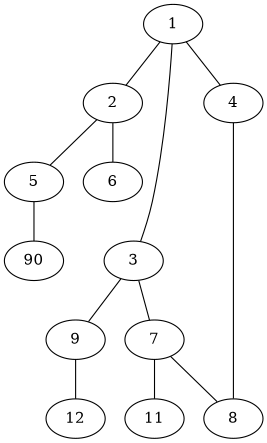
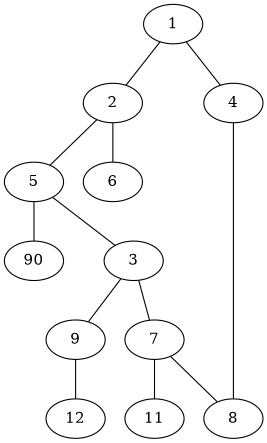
(162, 144) -> (84, 221)
